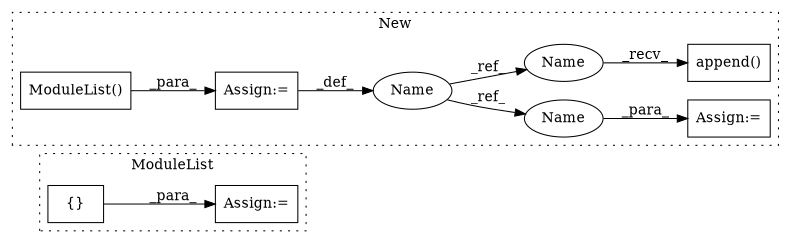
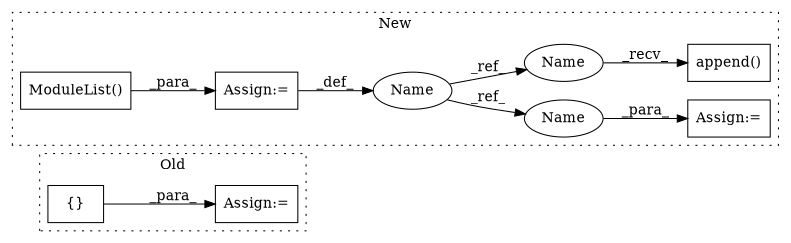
(173, 165) -> (173, 165)
